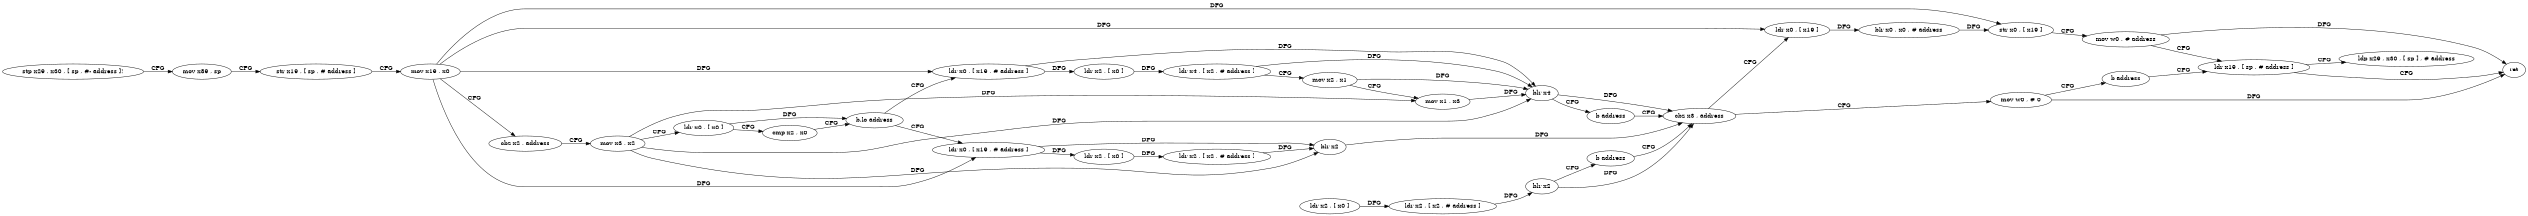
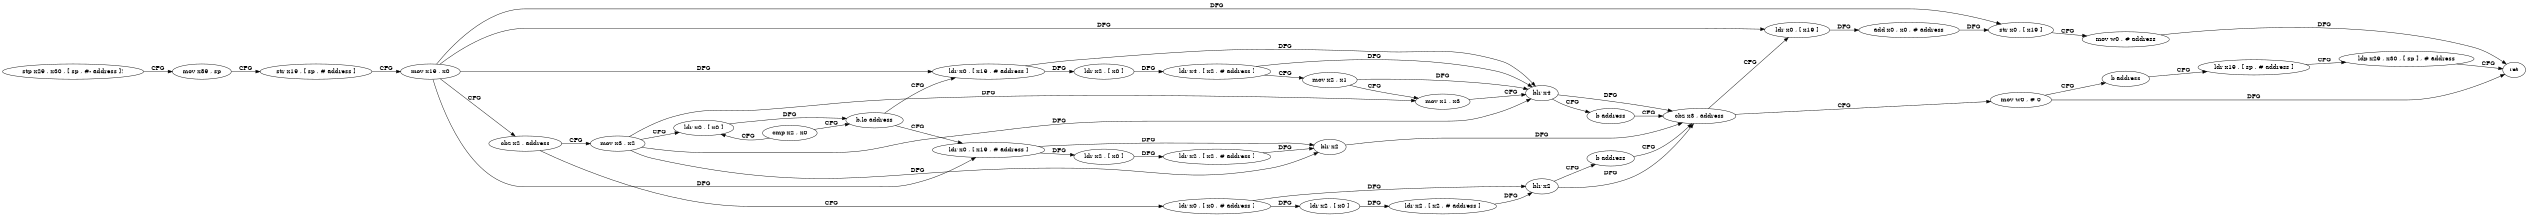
(1909, 30) -> (1909, 30)
(2184, 53) -> none
(2397, 80) -> (2478, 66)
(1511, 92) -> (1511, 92)
(746, 130) -> (747, 140)
none -> (1217, 206)
